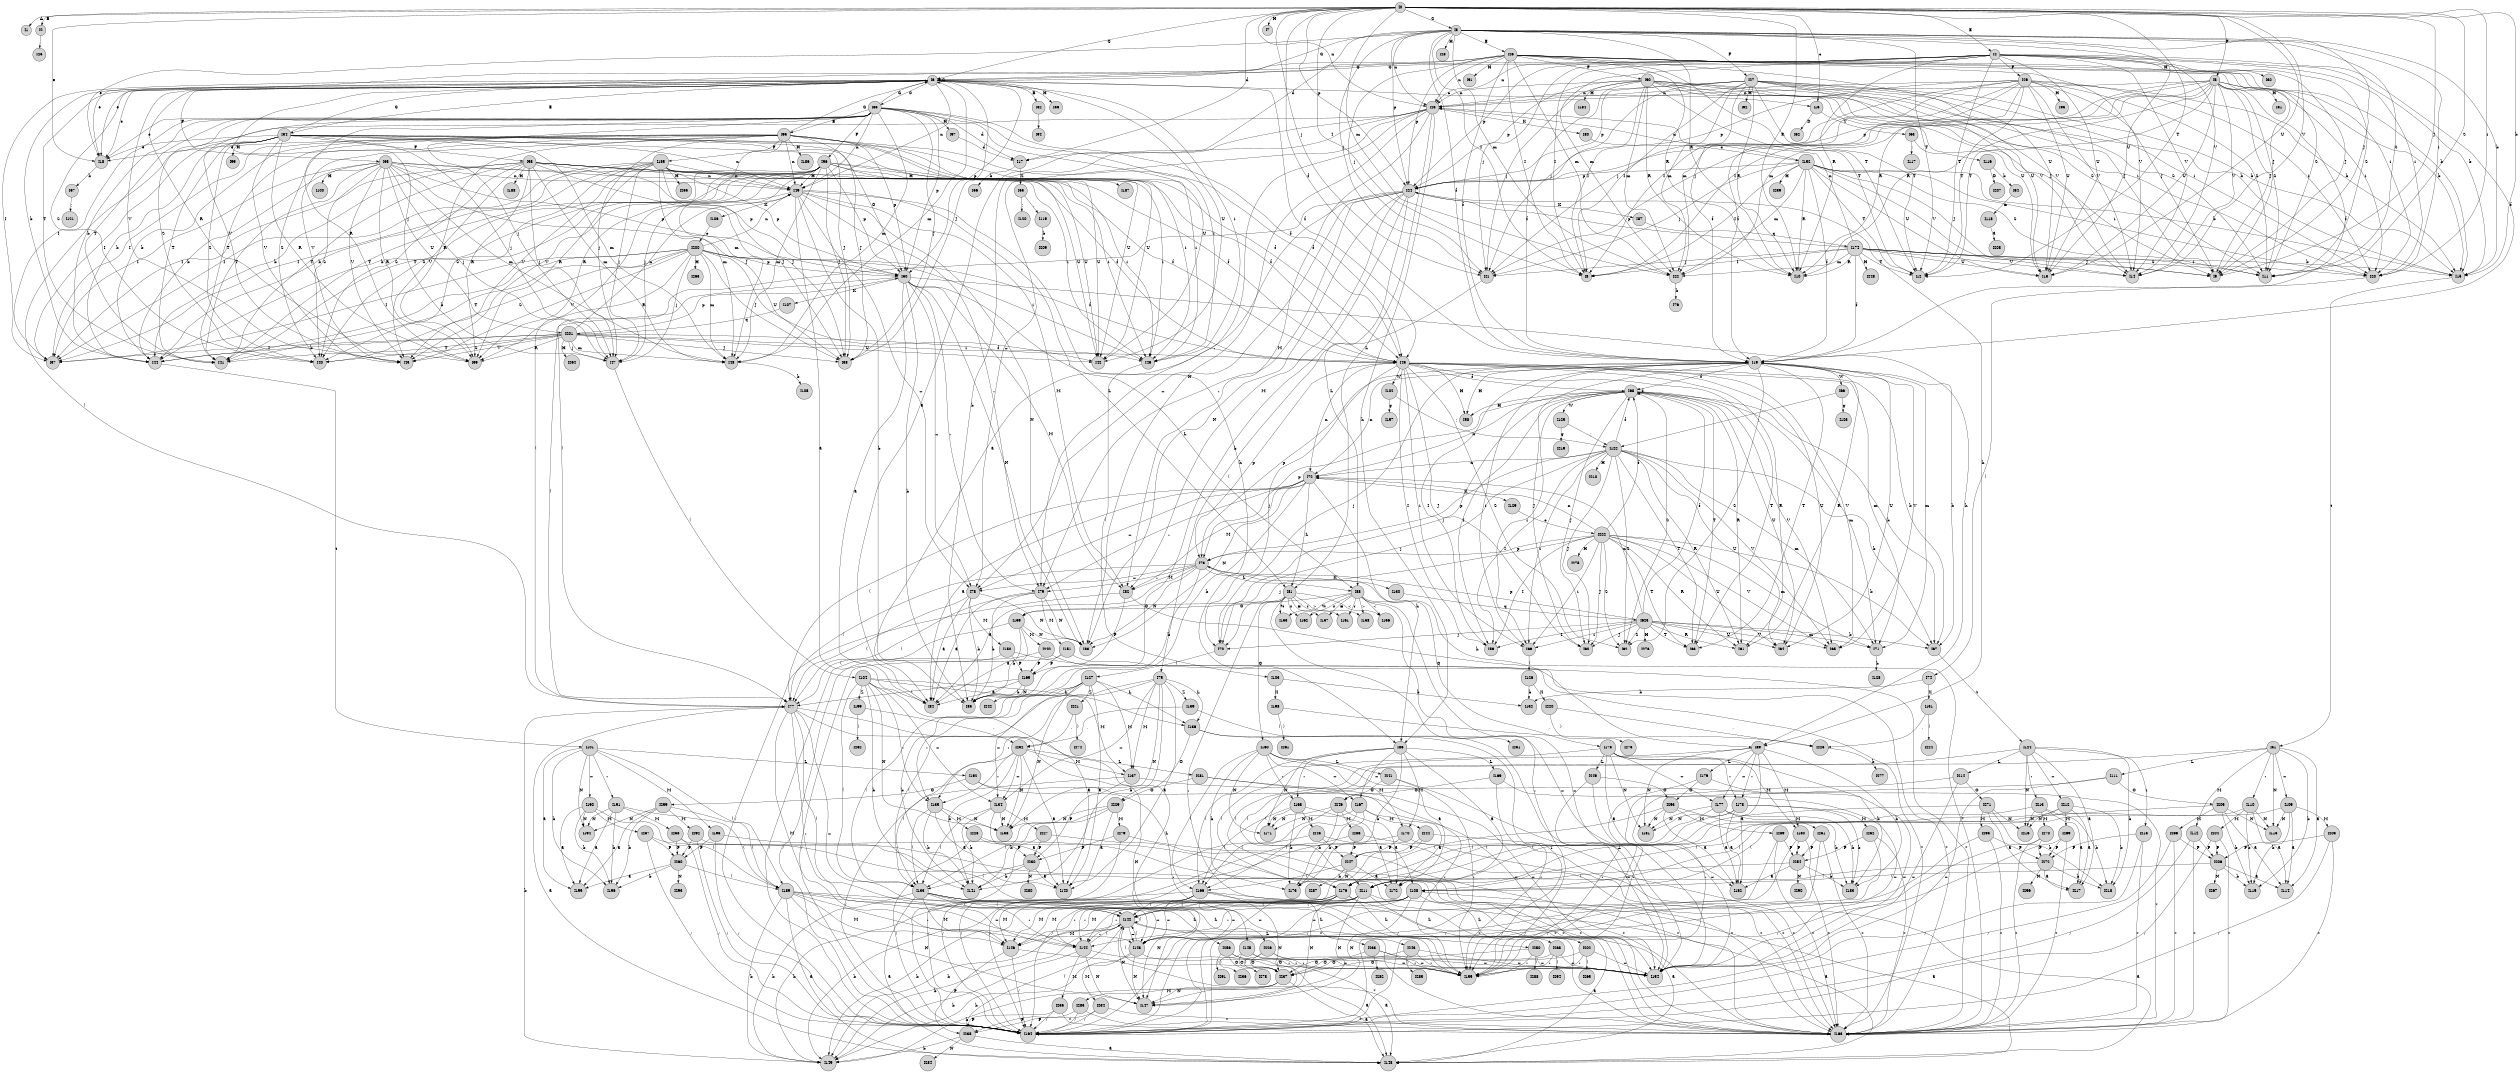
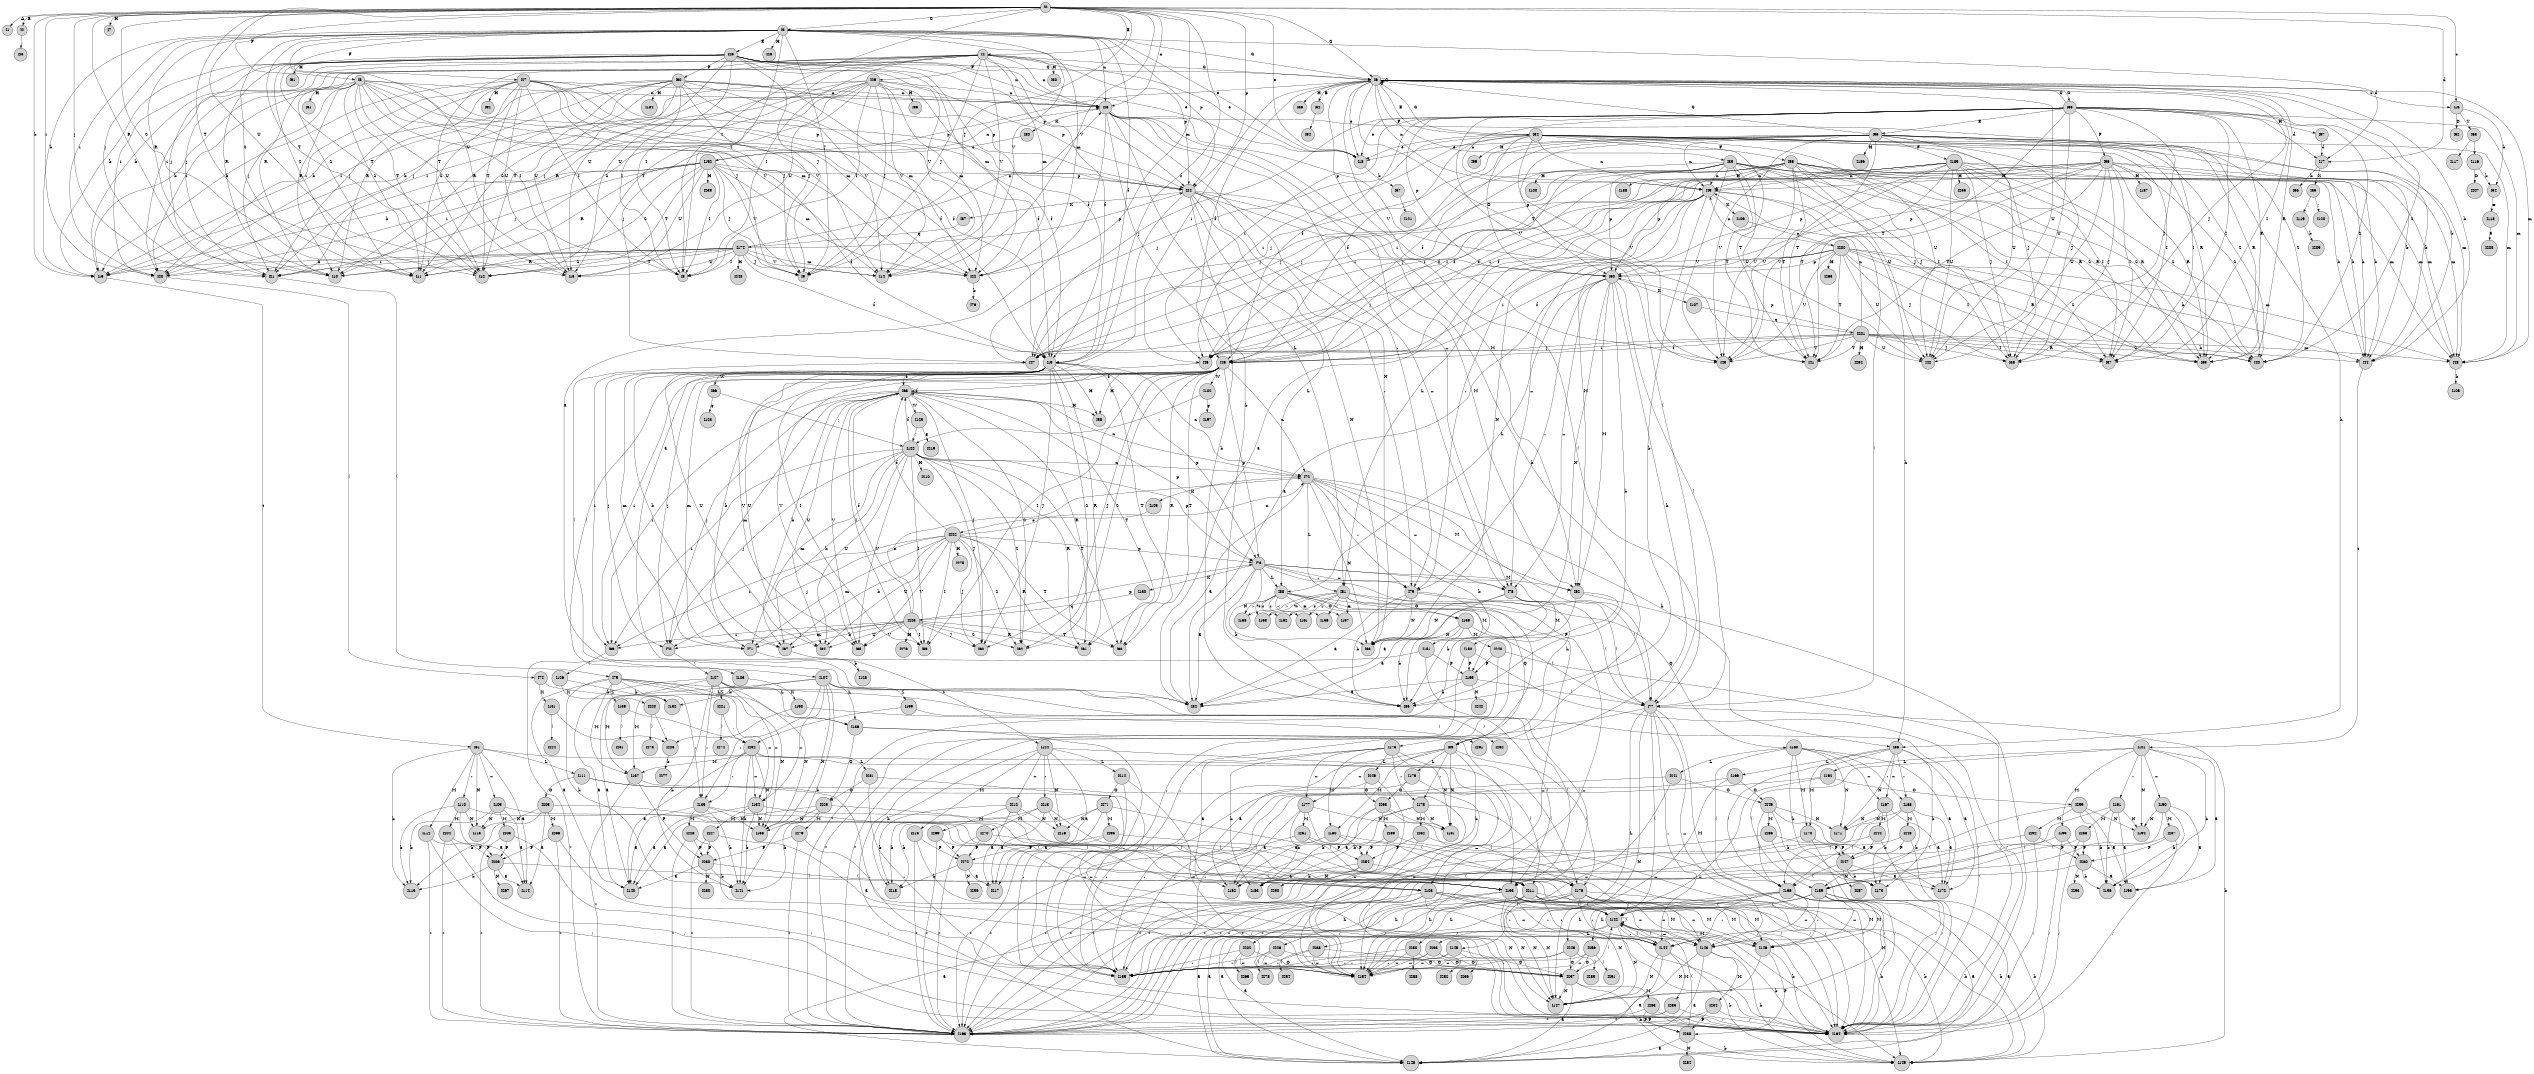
none -> (2501, 135)
(452, 277) -> (1787, 287)
(1644, 621) -> (912, 621)
(2147, 791) -> (982, 791)
